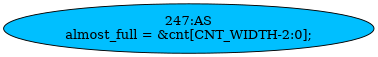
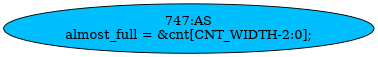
(189, 29) -> (189, 29)
